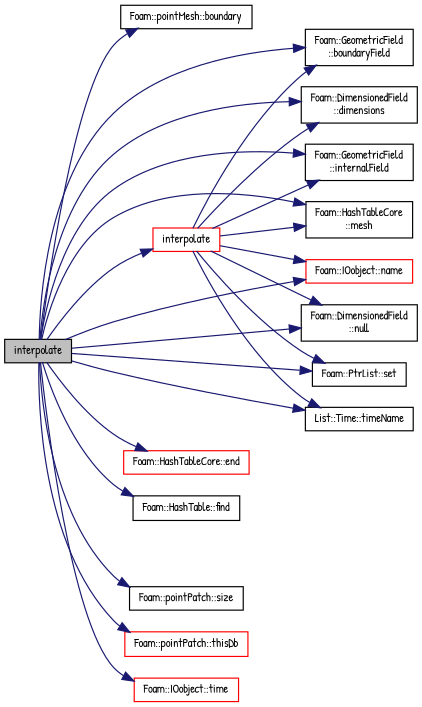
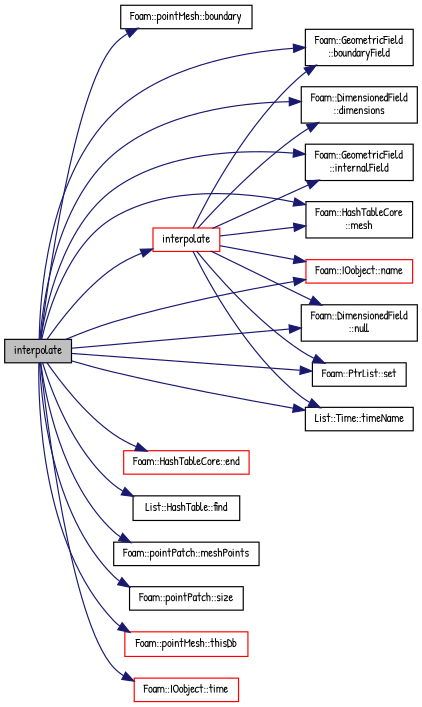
(186, 508) -> (186, 508)
none -> (186, 554)
(186, 644) -> (186, 644)
